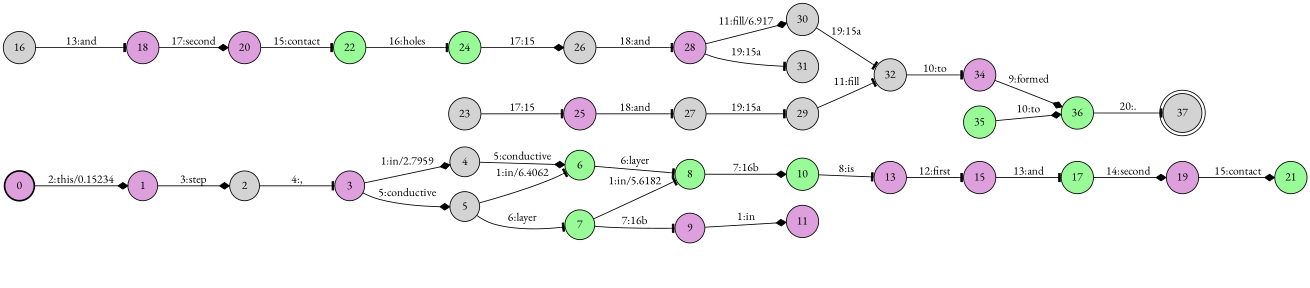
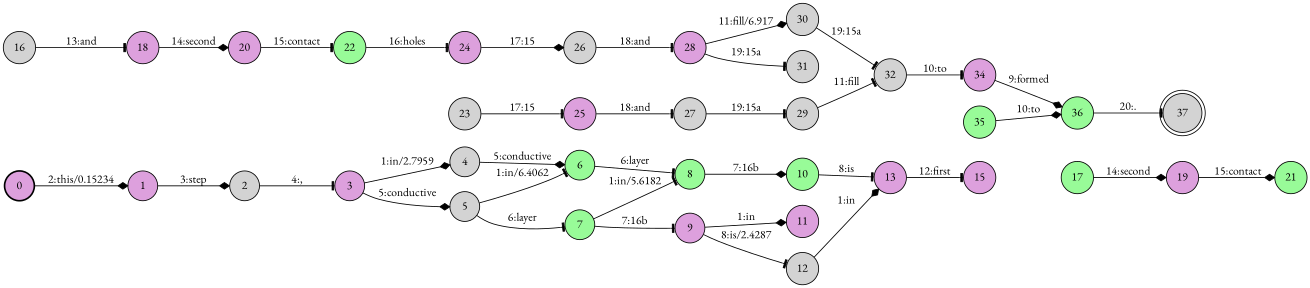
(194, 41) -> (194, 41)
(465, 48) -> (465, 48)
(1026, 178) -> none
none -> (803, 269)
